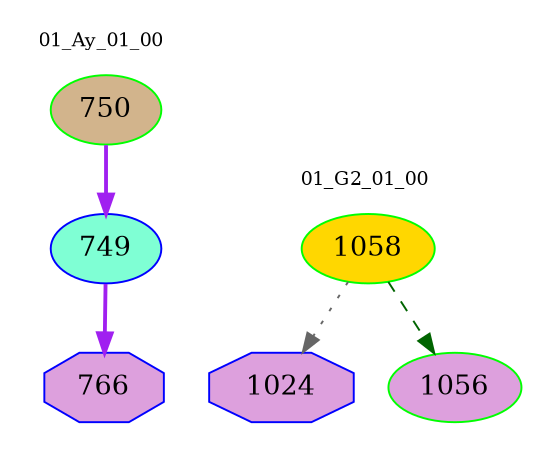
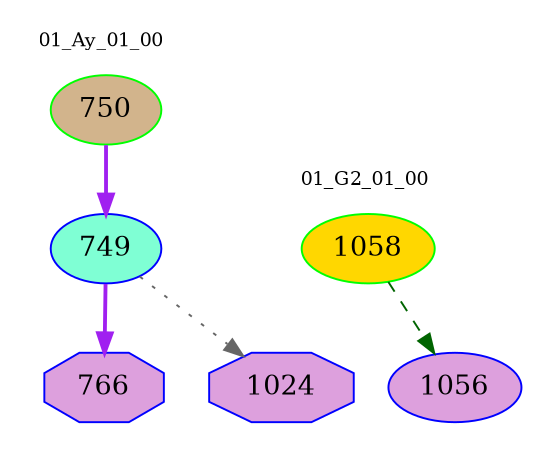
(331, 309) -> (166, 297)
(455, 387) -> (455, 387)
